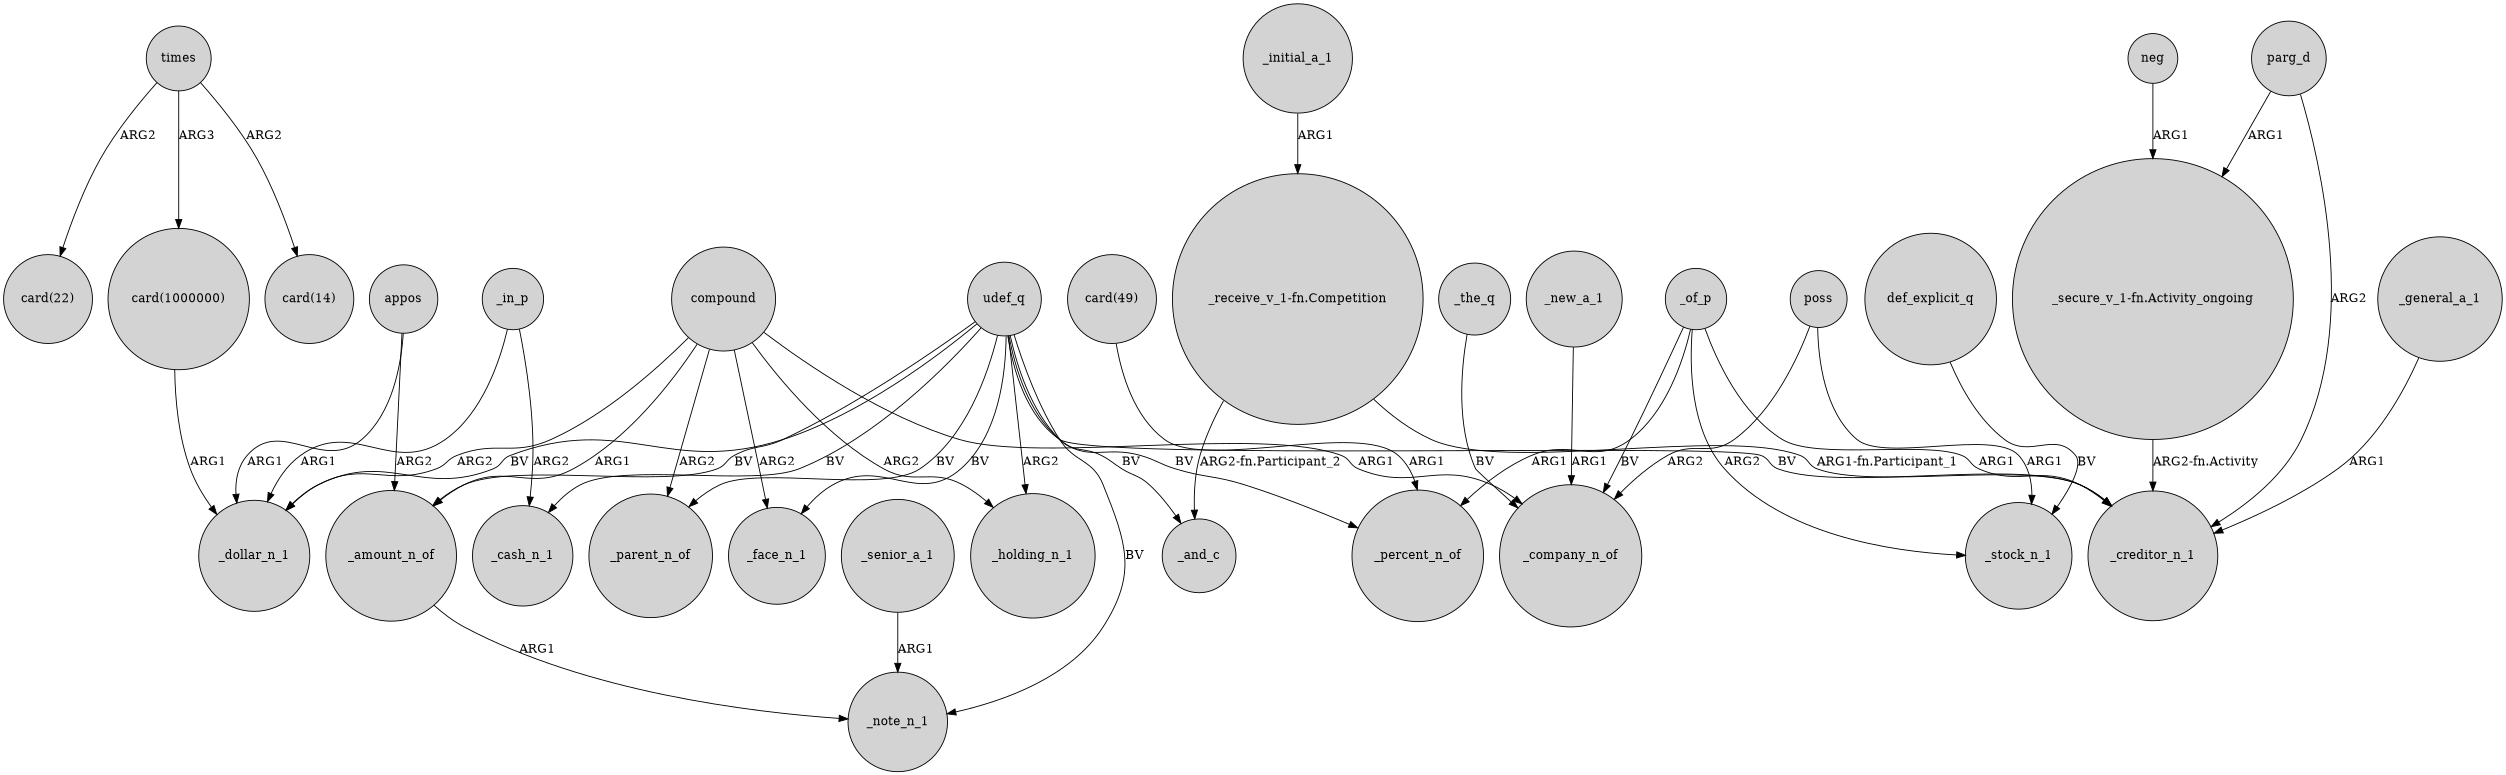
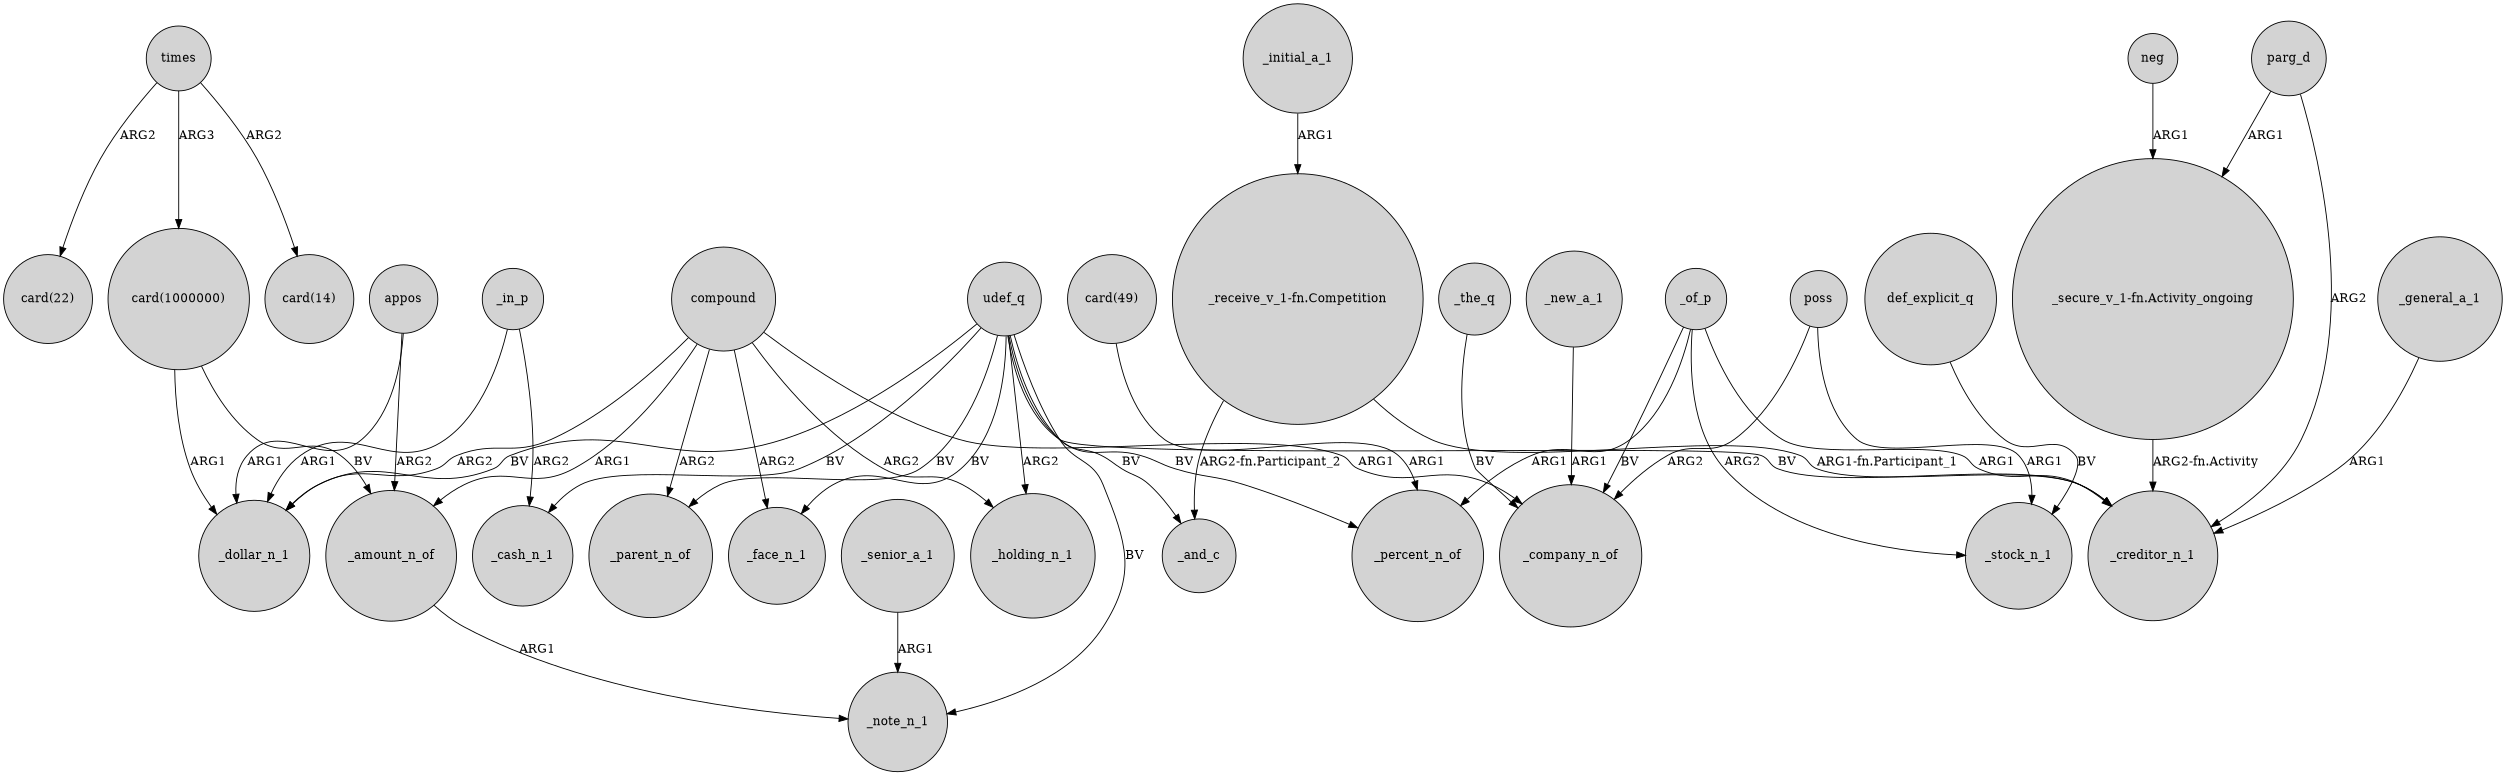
(724, 465) -> (278, 448)
